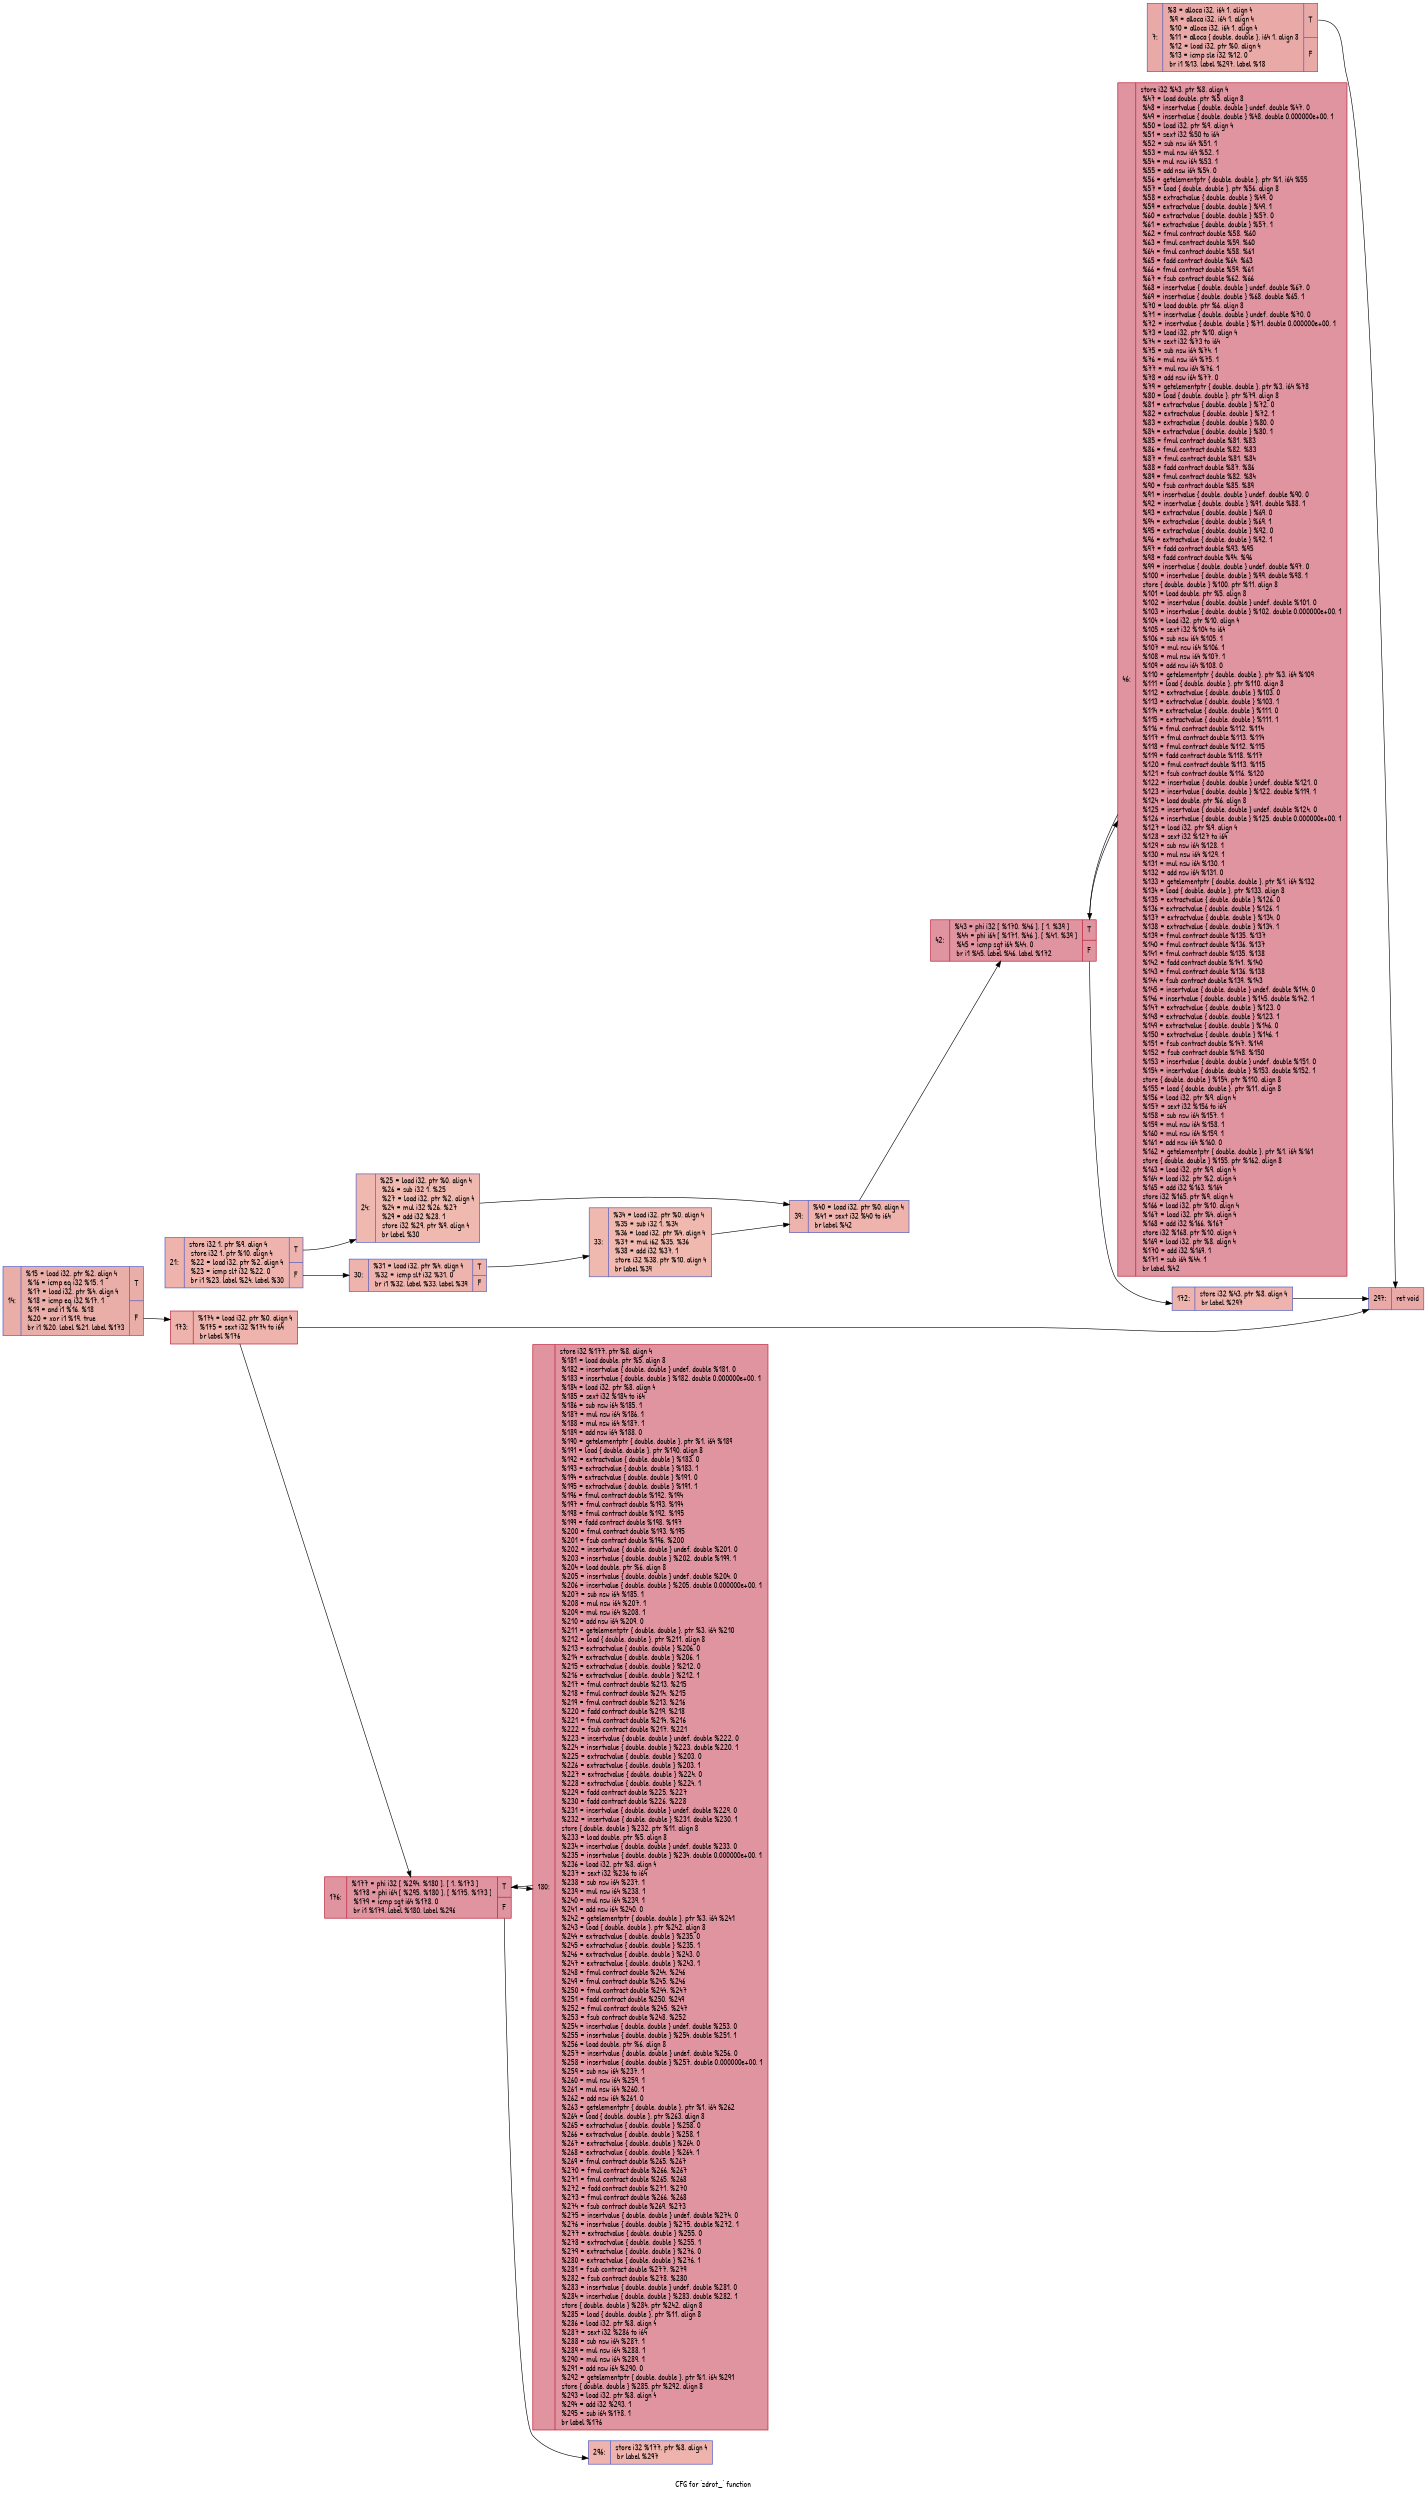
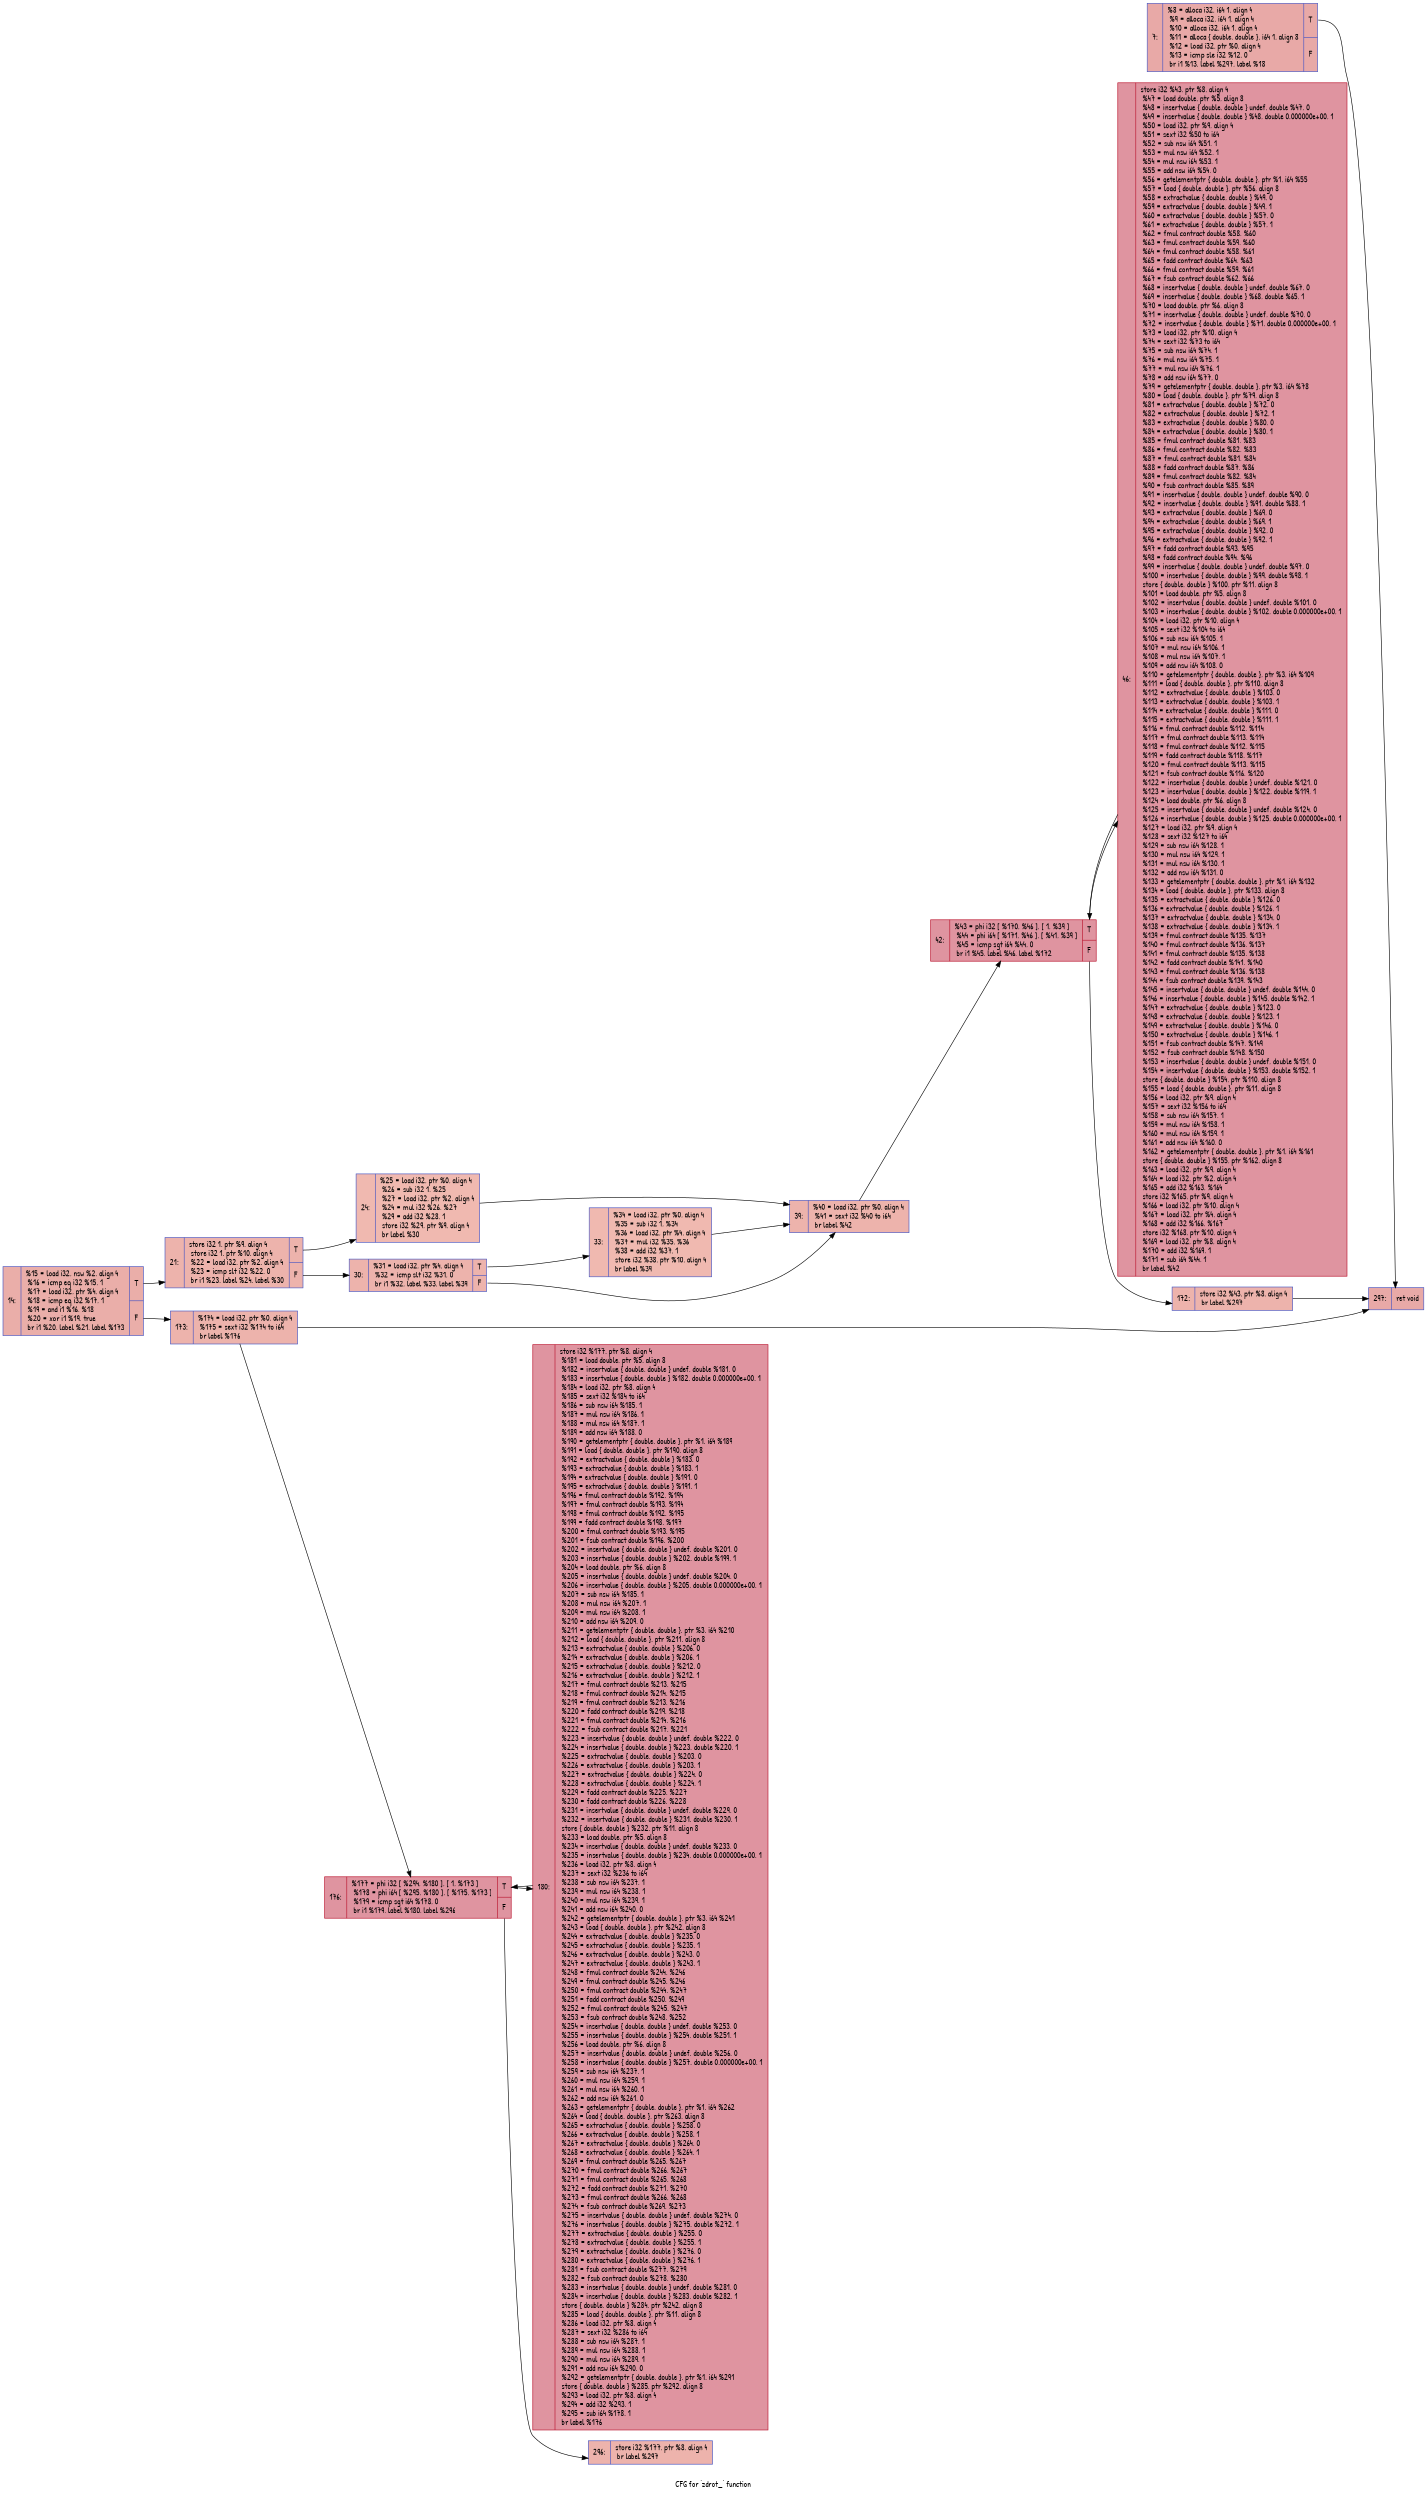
(651, 1242) -> (651, 1242)
(72, 1274) -> (72, 1274)
none -> (151, 1283)
none -> (667, 1300)
(234, 1328) -> (234, 1328)
